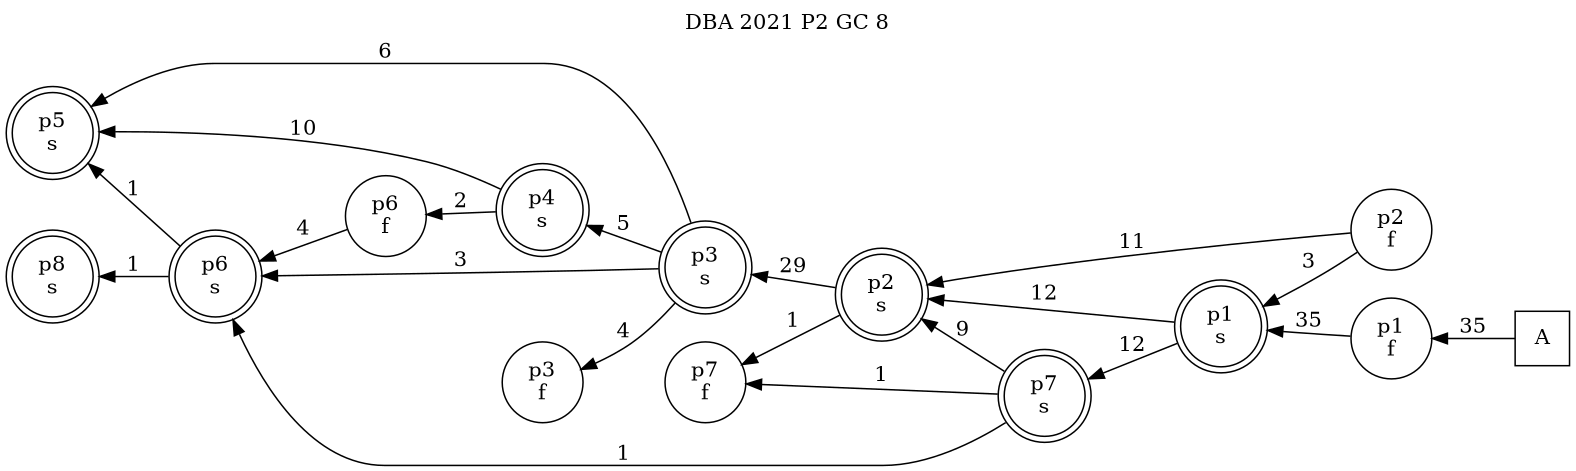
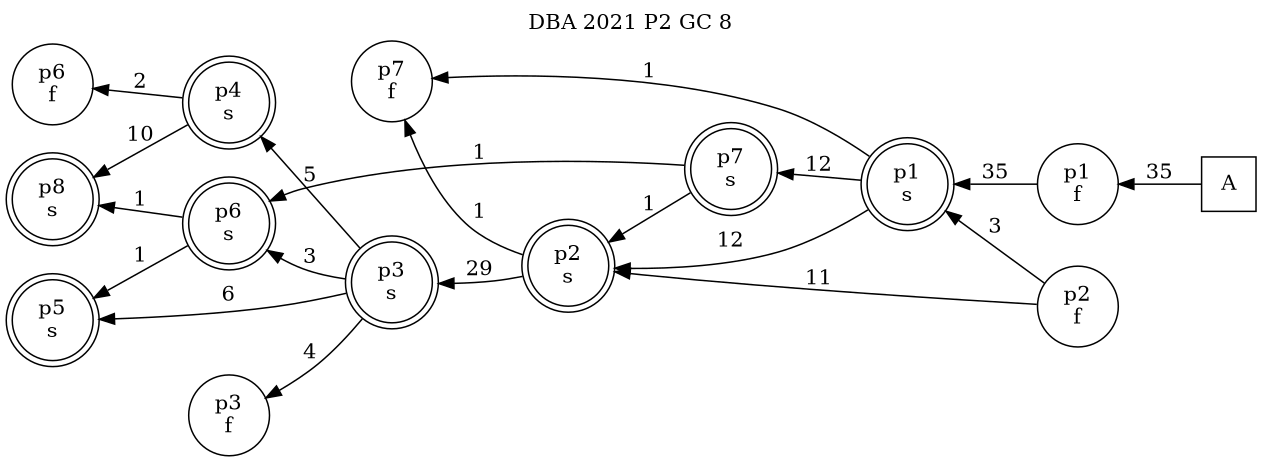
(311, 142) -> (148, 147)
(311, 243) -> none
(963, 330) -> (650, 205)
(880, 389) -> (666, 85)
